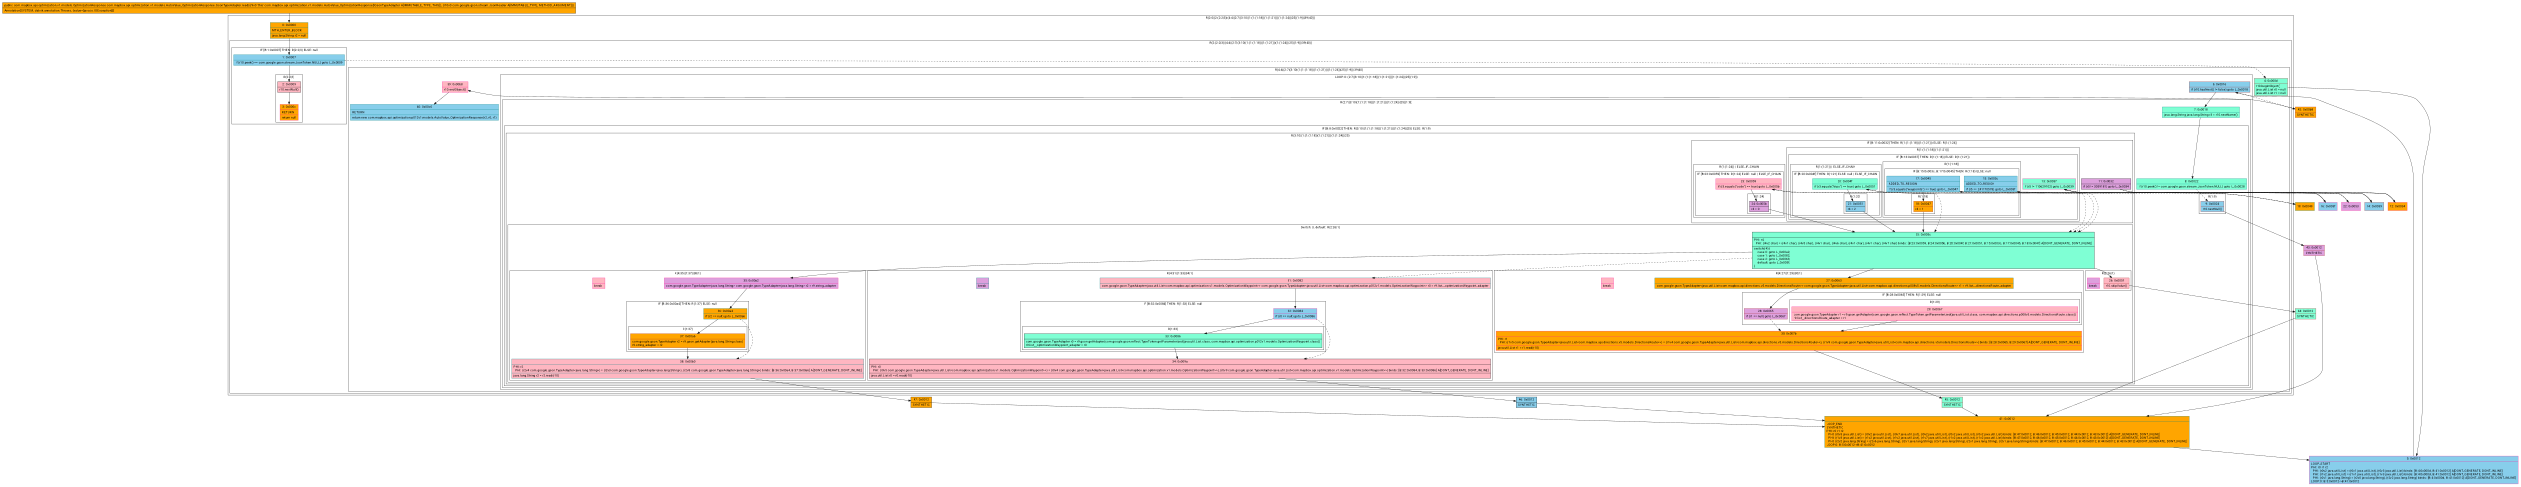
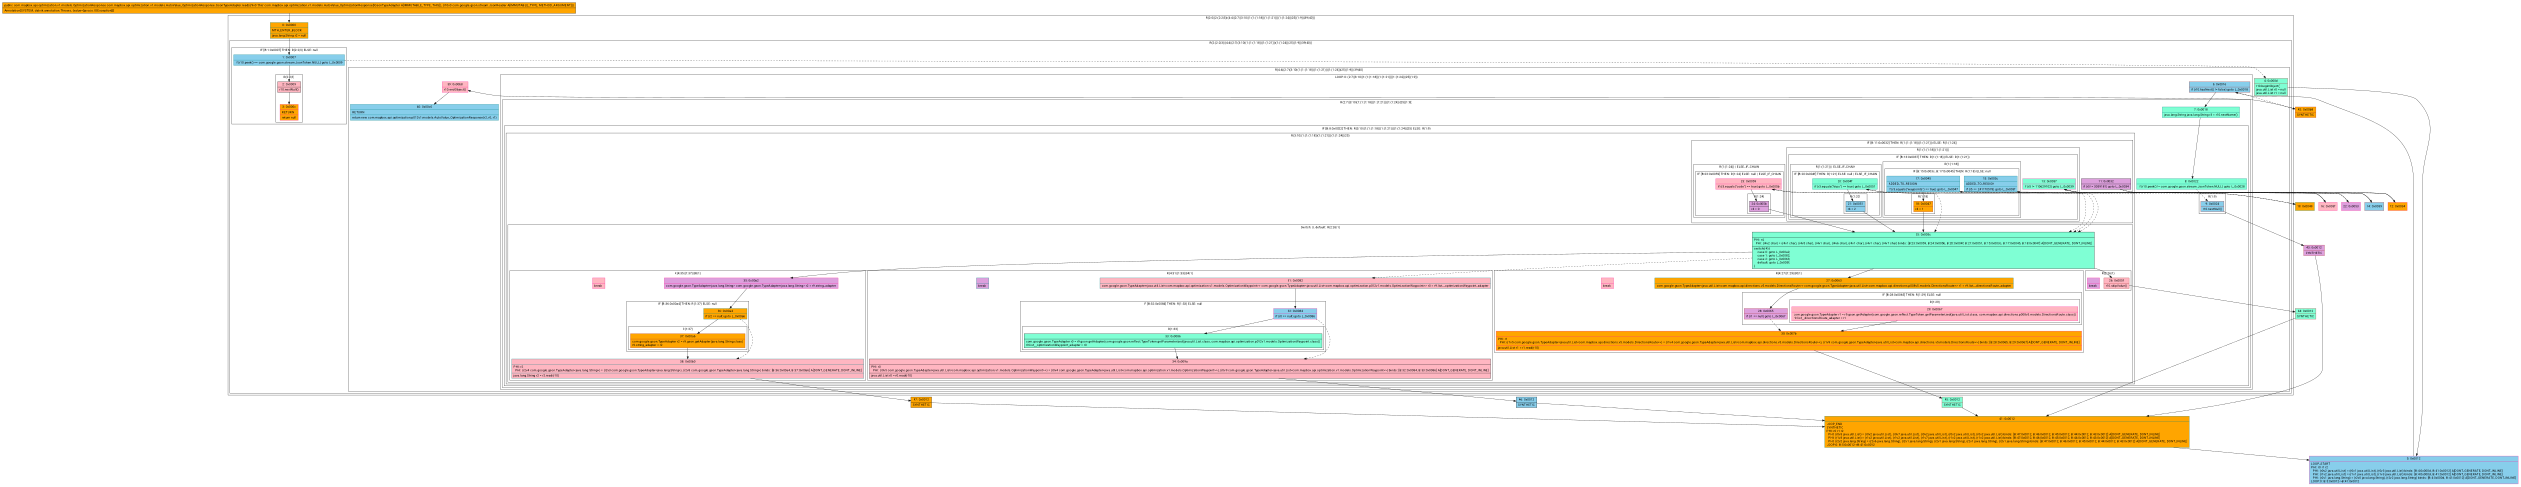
(2328, 206) -> (2328, 206)
